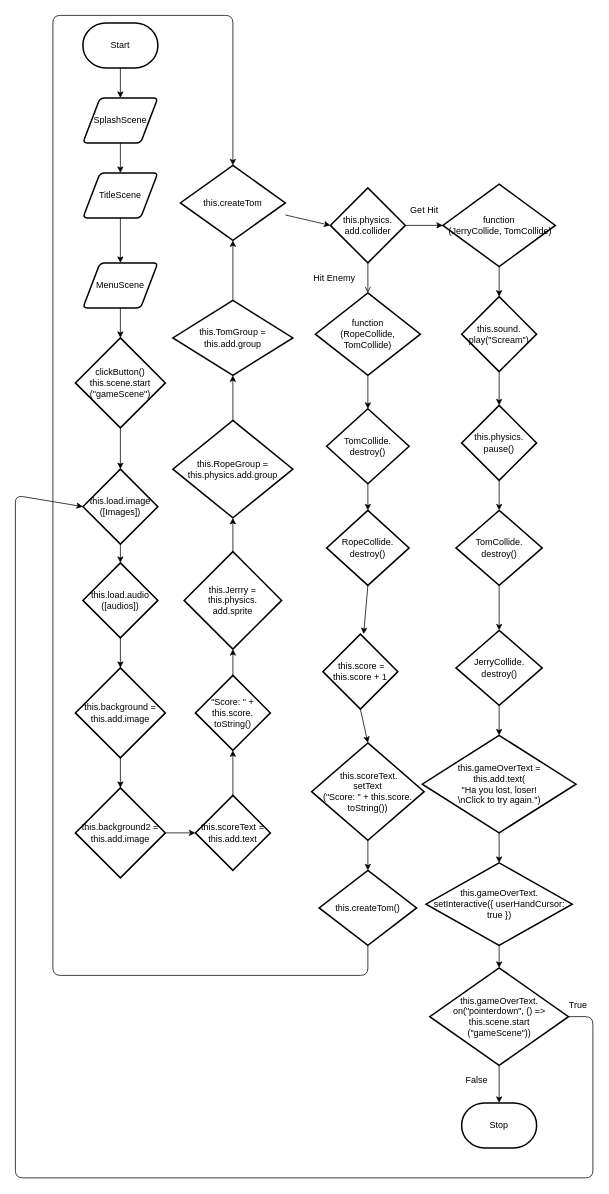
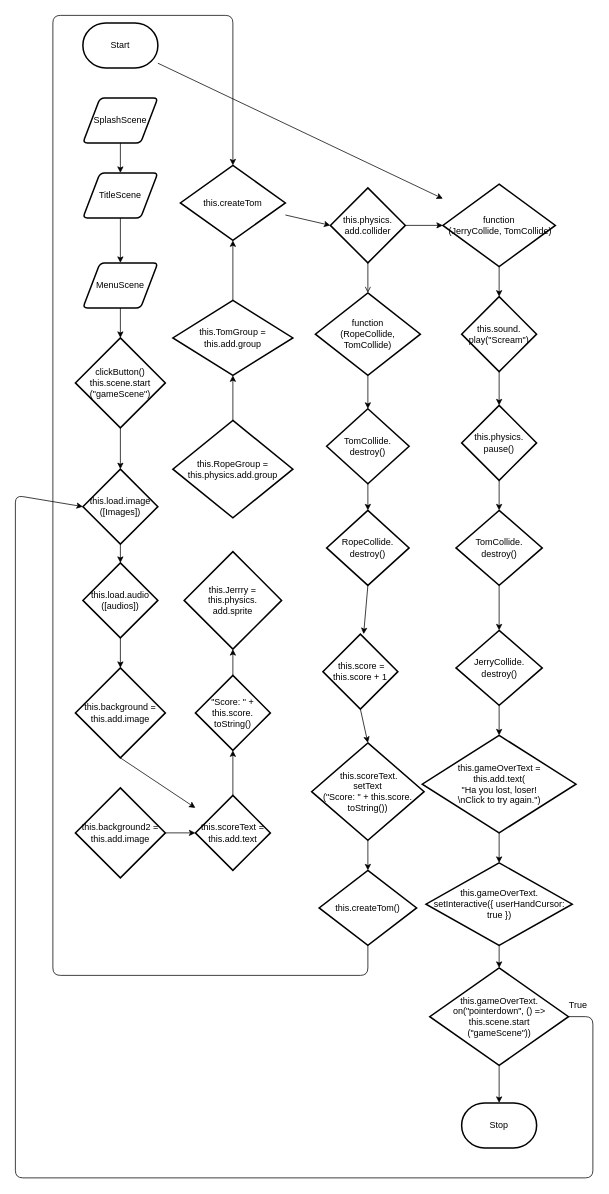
(120, 80) -> (298, 130)
(424, 210) -> none
(334, 278) -> none
(233, 524) -> none
(120, 770) -> (155, 781)
(477, 1080) -> none
